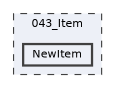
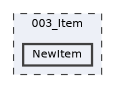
(58, 24) -> (58, 24)
